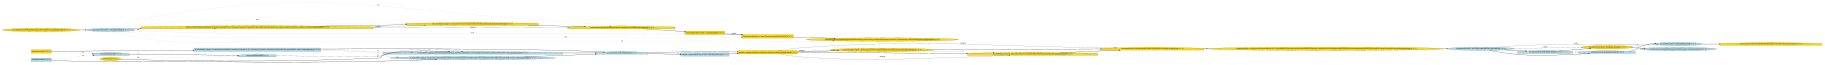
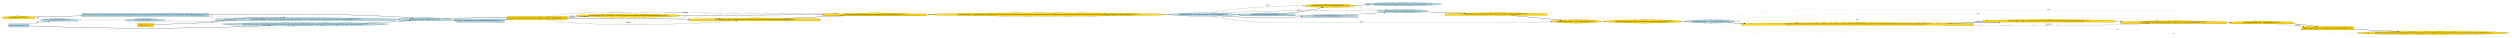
none -> (1576, 21)
(705, 33) -> (2262, 23)
(41, 51) -> (19, 17)
(183, 55) -> (102, 20)
(72, 57) -> (38, 23)
(179, 57) -> none
(111, 59) -> (146, 25)
